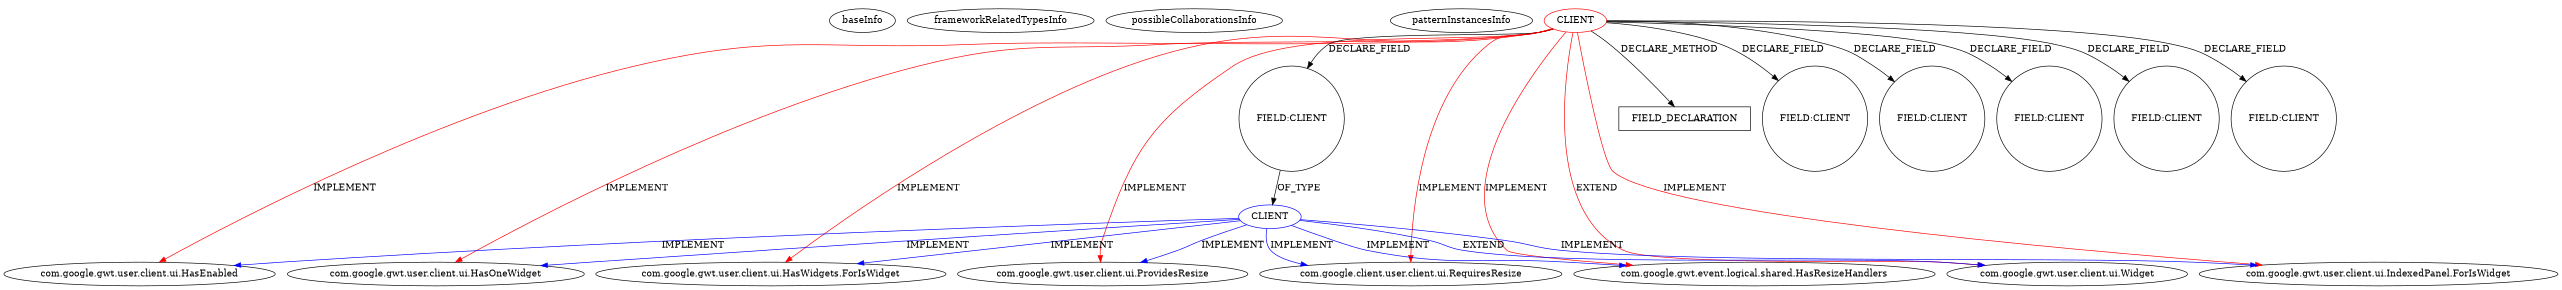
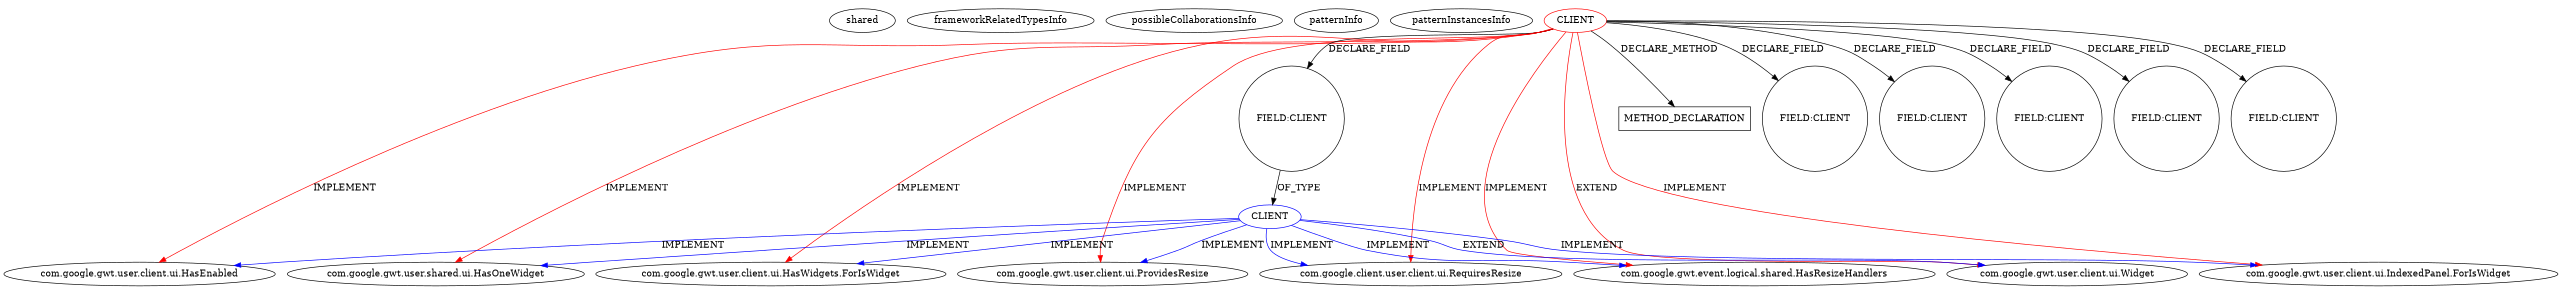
(862, 21) -> (862, 21)
none -> (1336, 21)
(1685, 119) -> (1685, 119)
(436, 274) -> (436, 274)
